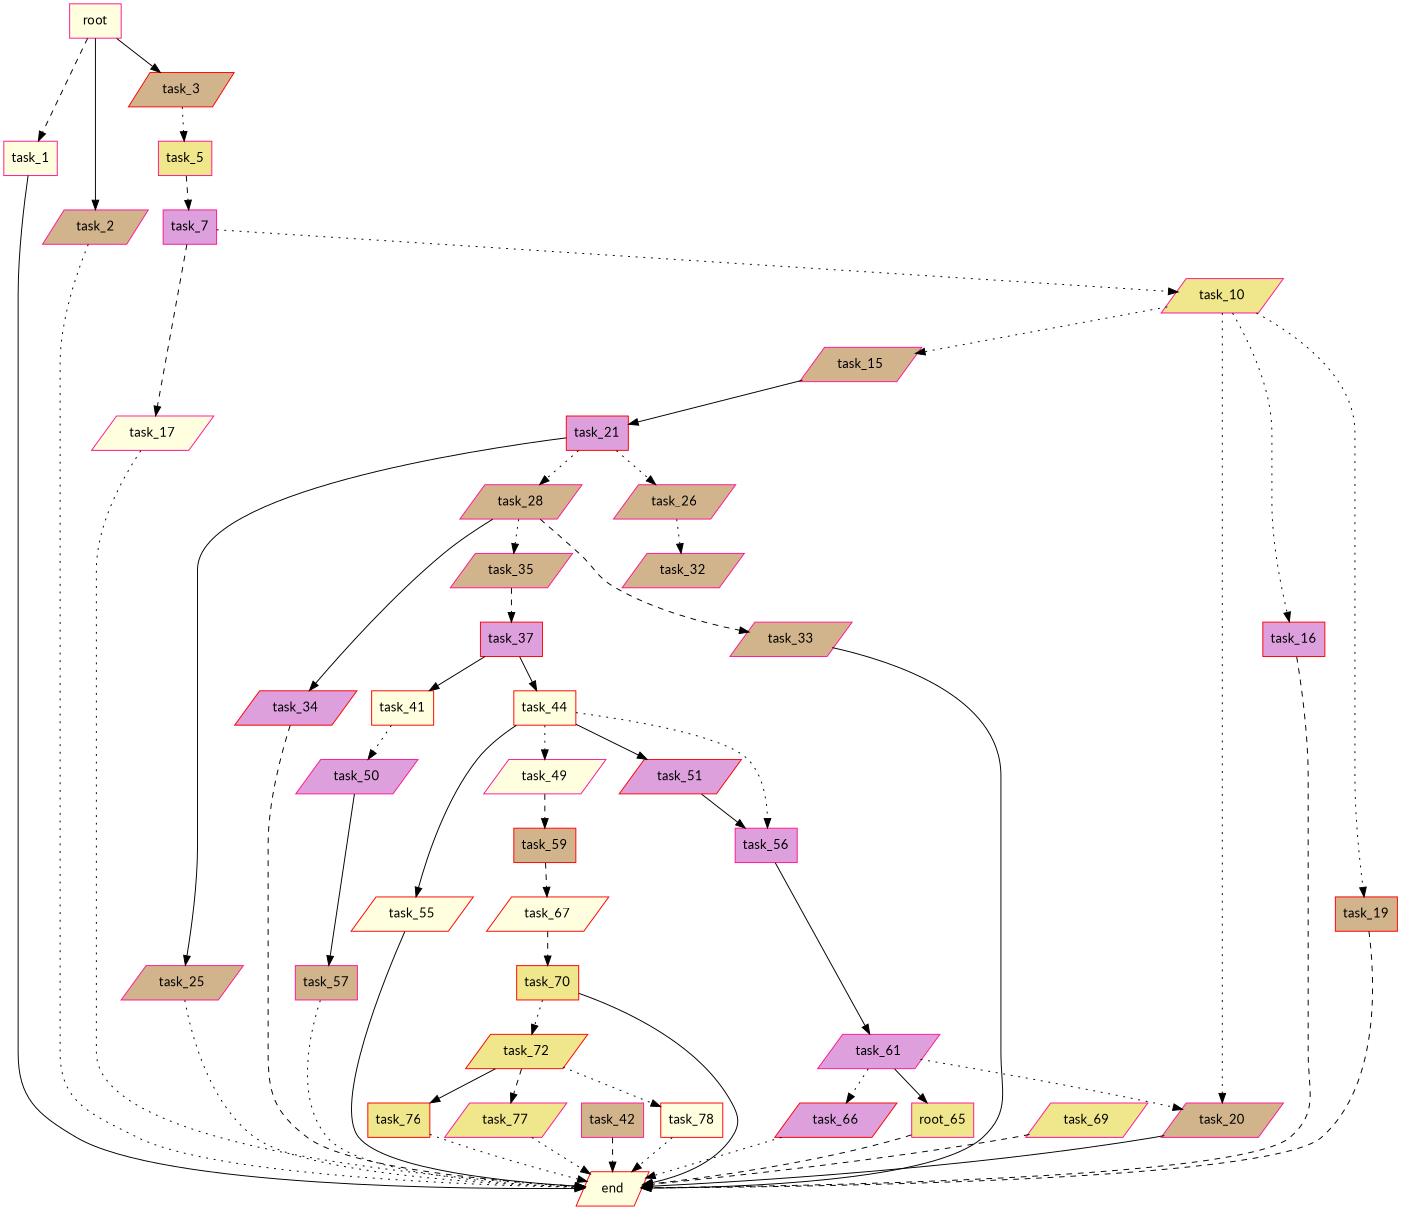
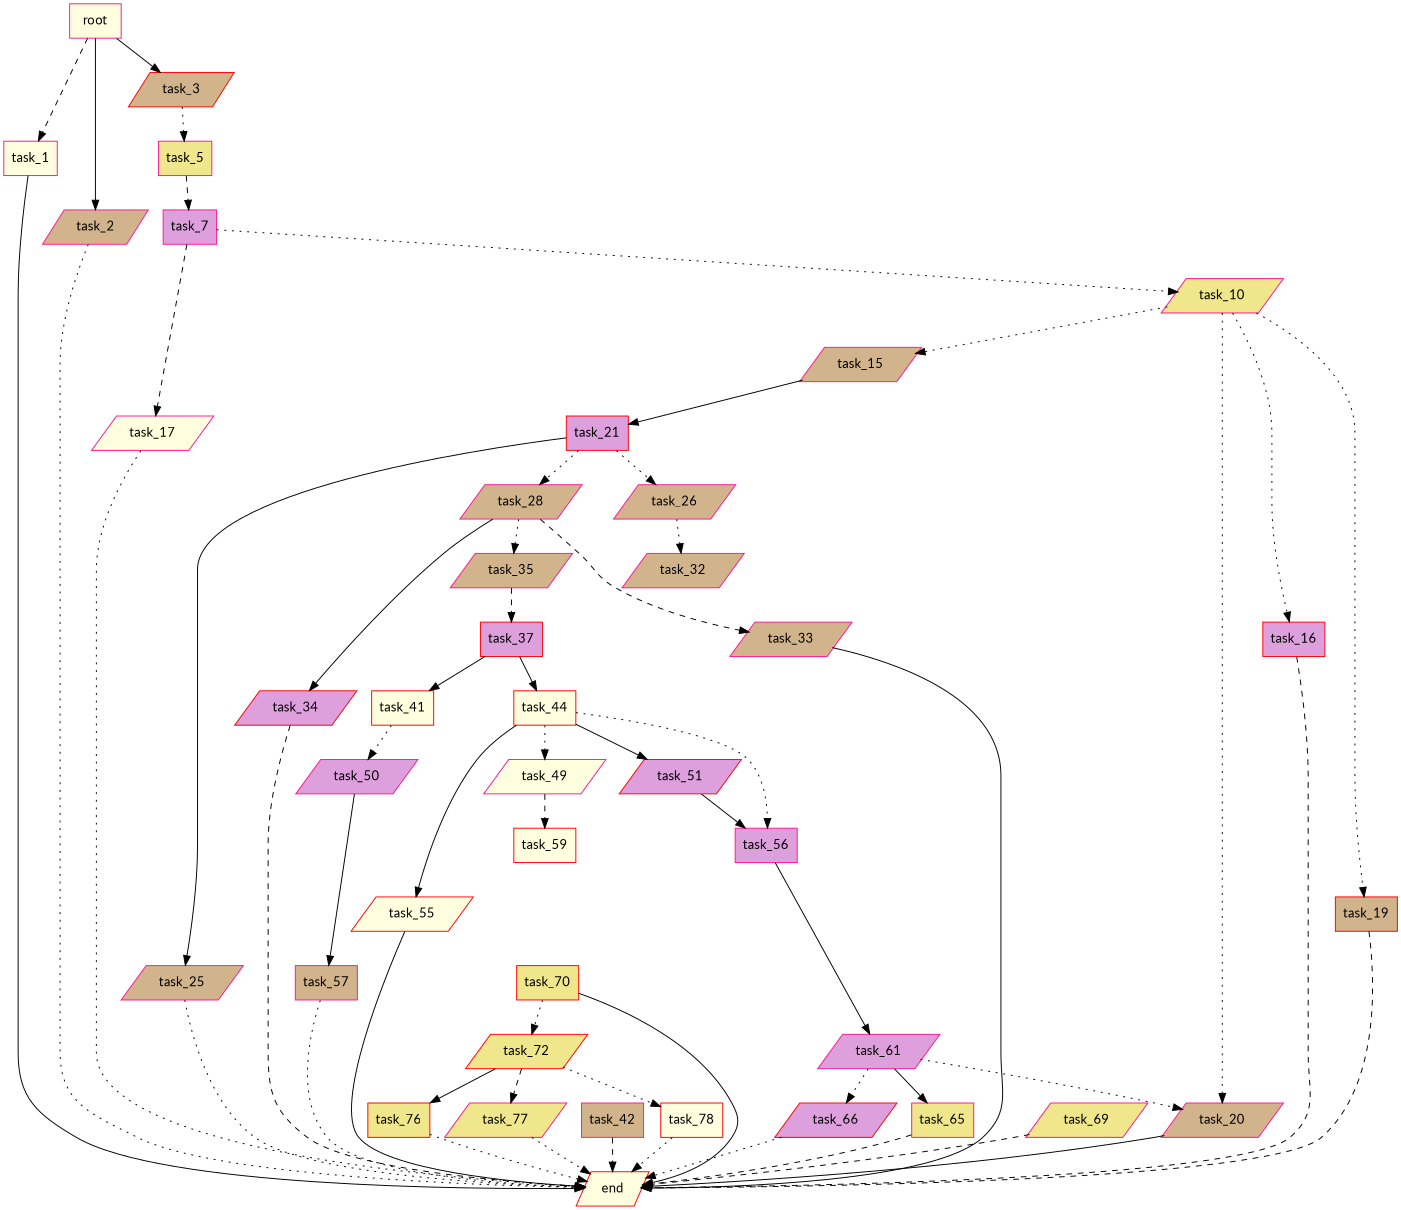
(545, 845) -> (545, 845)
(548, 914) -> none
(943, 1120) -> (943, 1120)
